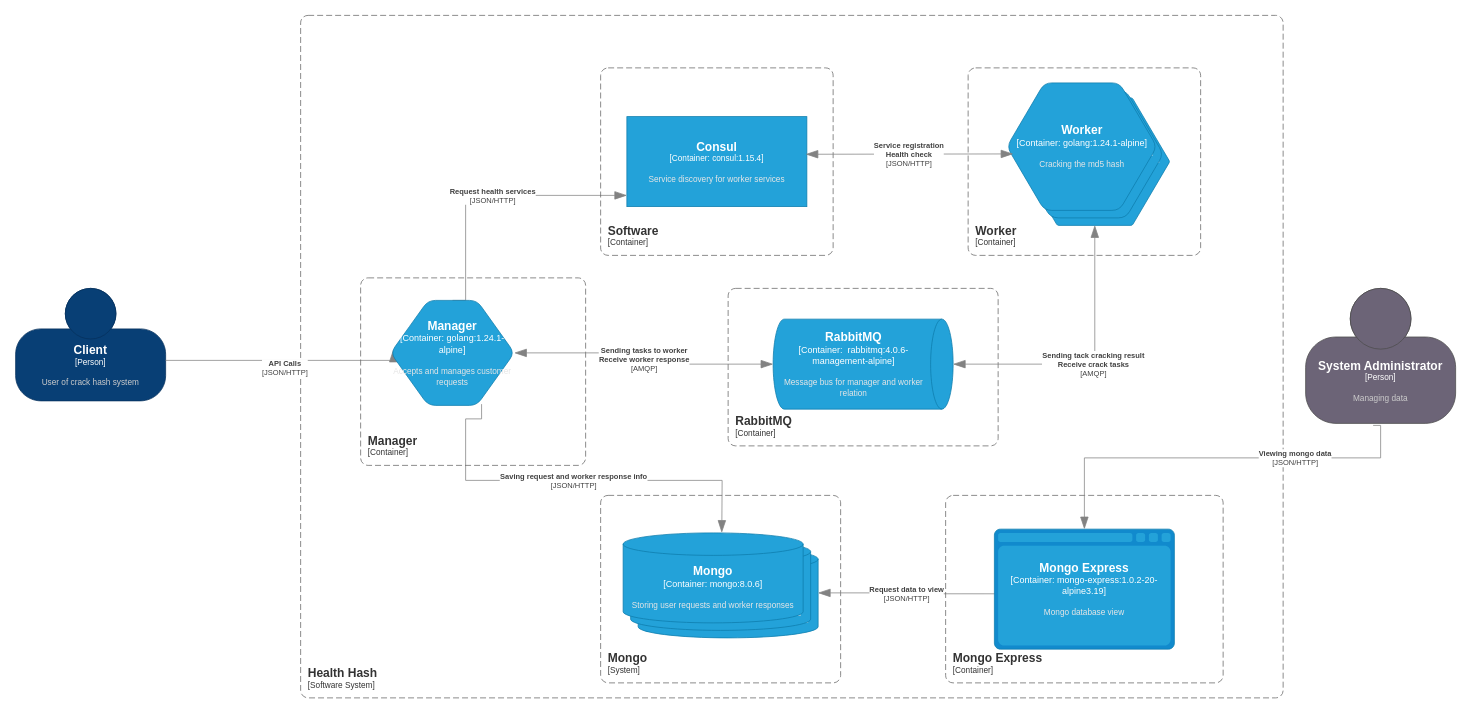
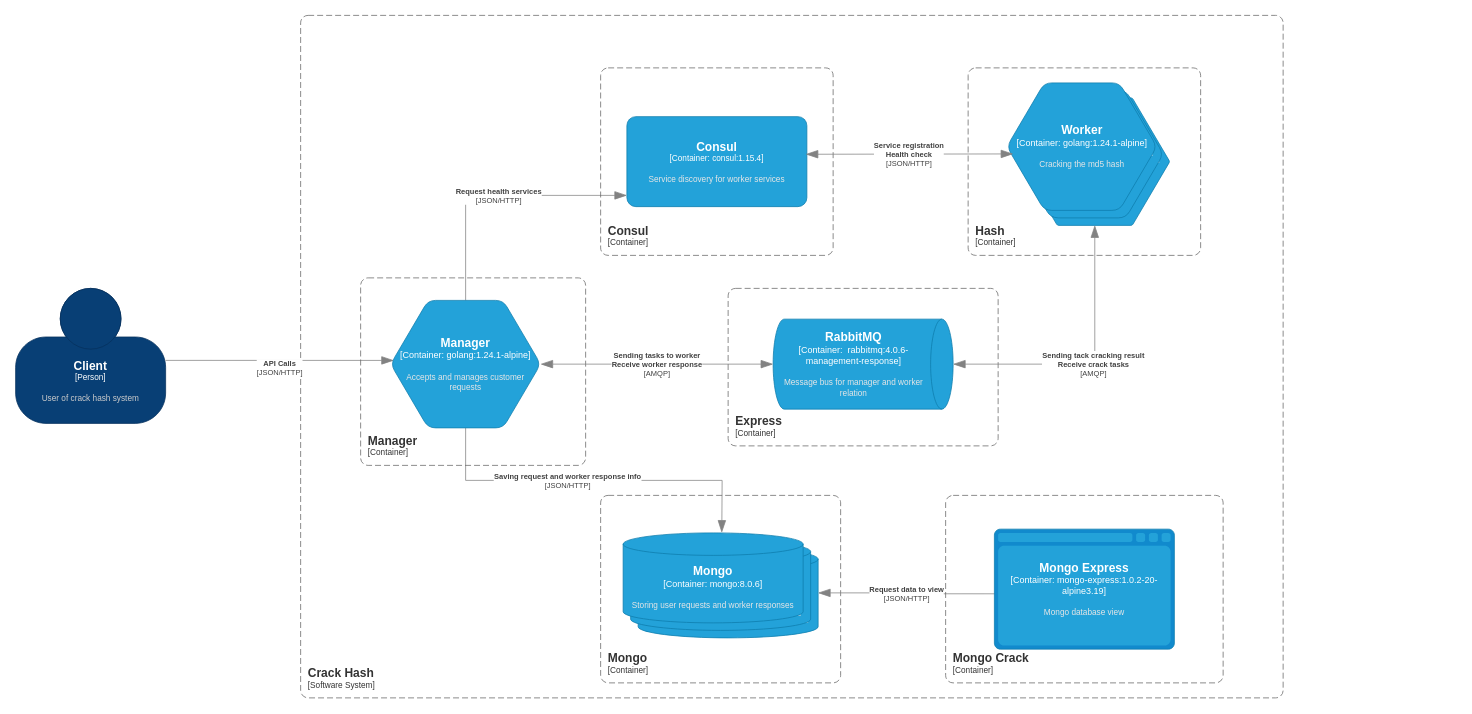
(717, 162) -> (717, 162)
(632, 237) -> (632, 237)
(1000, 237) -> (1000, 237)
(90, 345) -> (90, 356)
(452, 353) -> (465, 364)
(1380, 356) -> none
(854, 364) -> (854, 364)
(760, 428) -> (760, 428)
(1295, 458) -> none
(626, 665) -> (632, 665)
(982, 665) -> (977, 665)
(346, 680) -> (346, 680)
